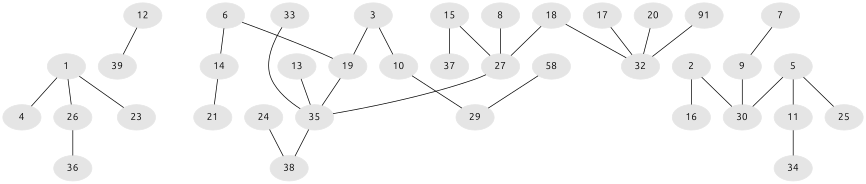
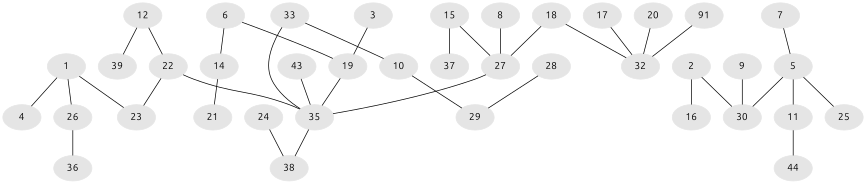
(386, 41) -> (345, 41)
(761, 41) -> (787, 41)
none -> (168, 66)
(297, 66) -> (297, 66)
(551, 66) -> (551, 66)
(793, 168) -> (793, 168)
